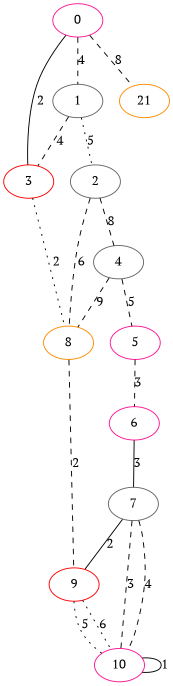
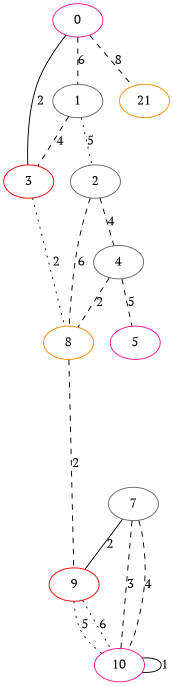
(82, 61) -> (82, 61)
(111, 222) -> (111, 222)
(100, 302) -> (100, 302)
(134, 423) -> none
